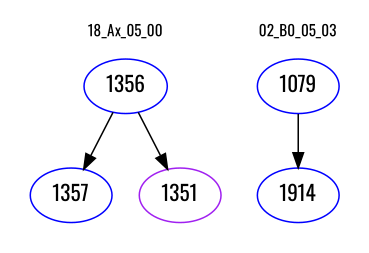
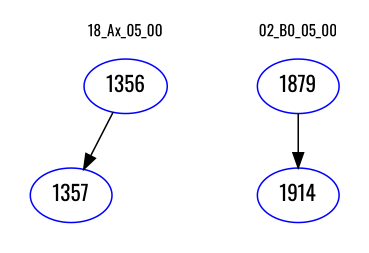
(298, 33) -> (298, 33)
(298, 86) -> (298, 86)
(180, 195) -> none
